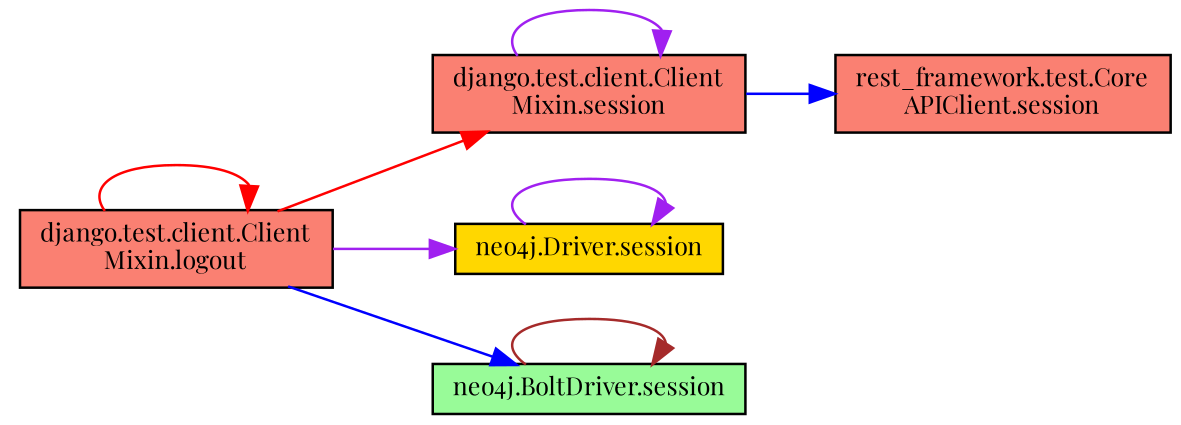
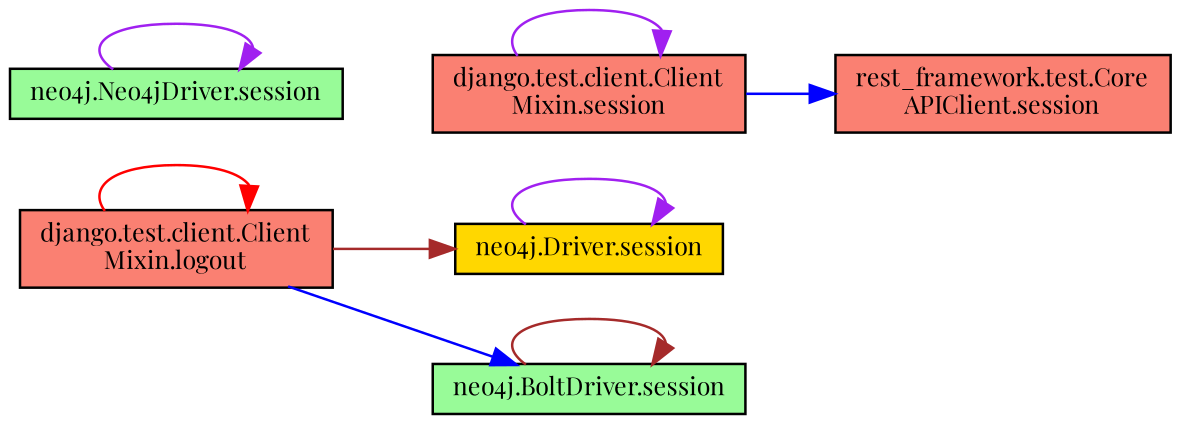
none -> (176, 94)
(371, 176) -> none
(381, 249) -> (381, 249)
